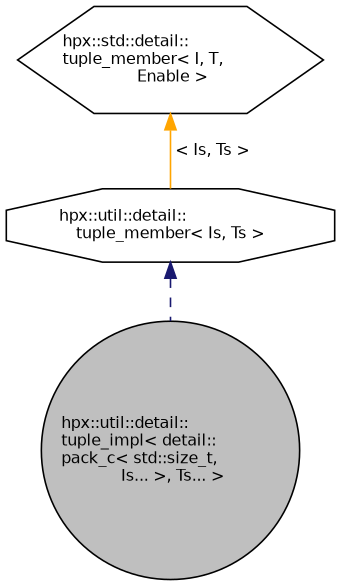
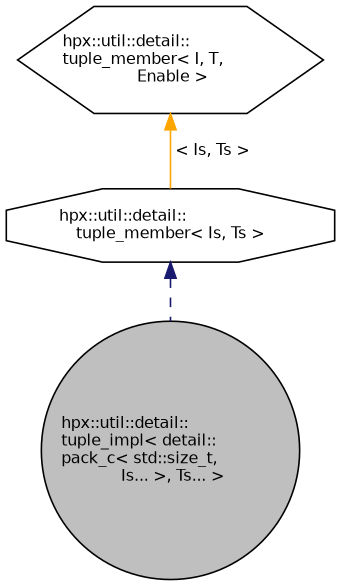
(170, 60) -> (170, 60)
